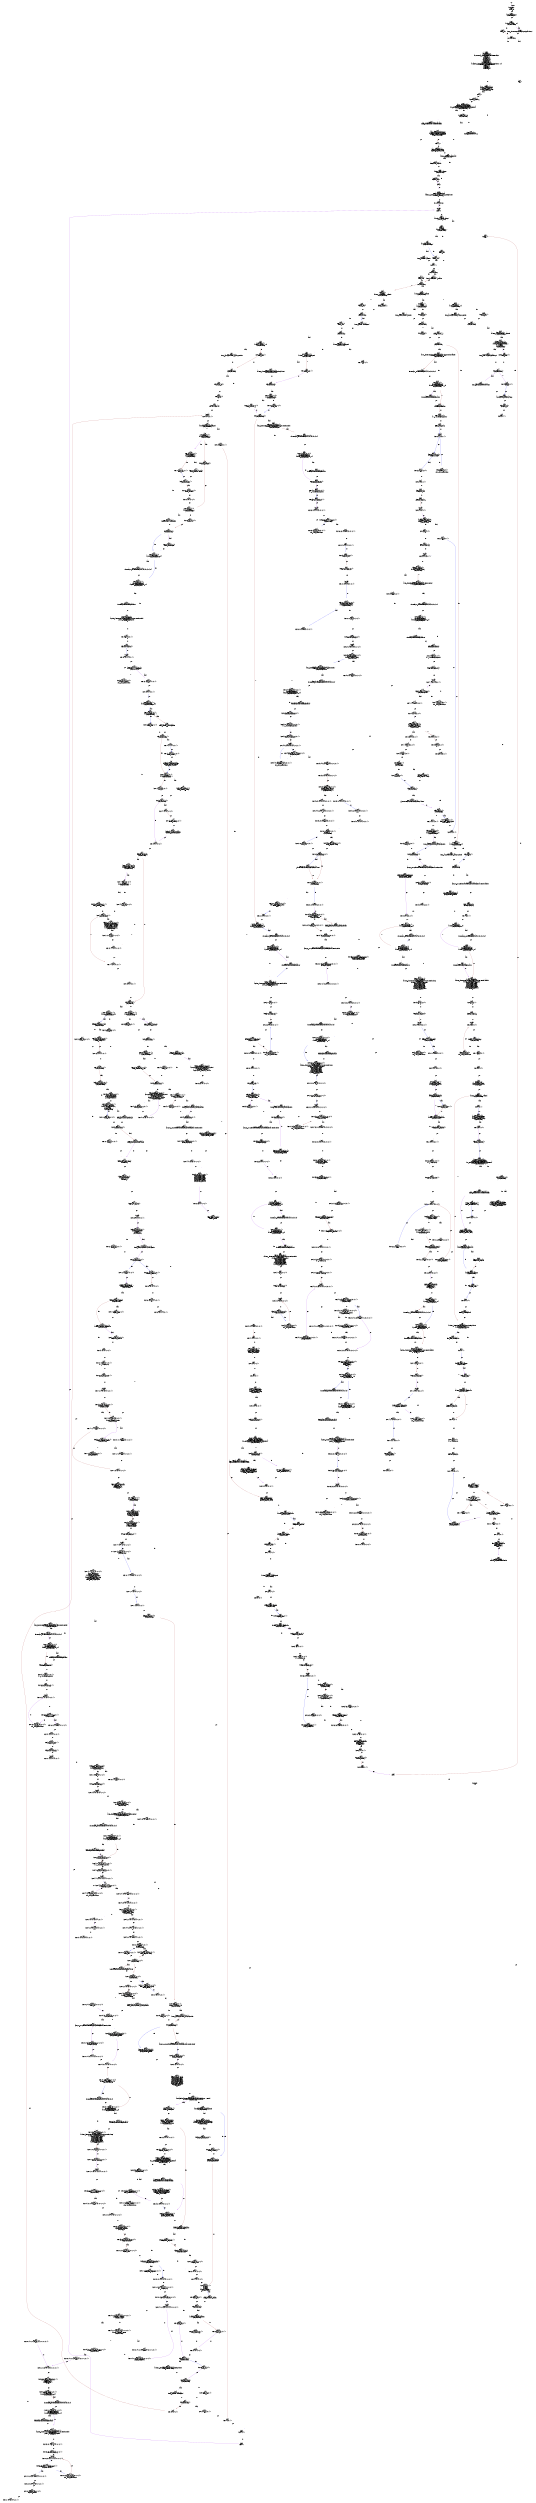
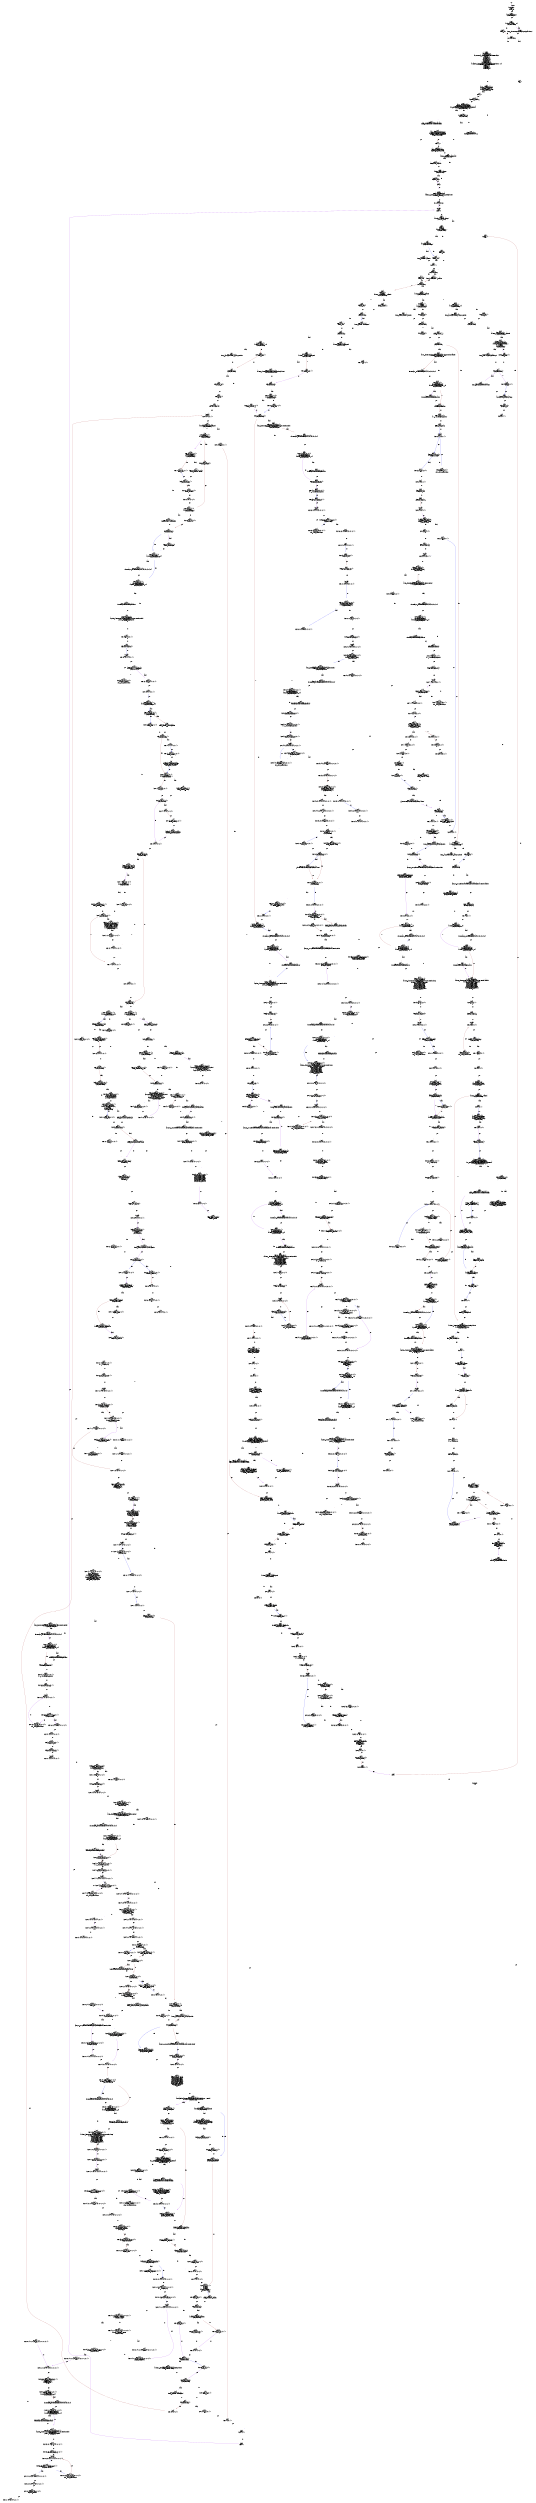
(104, 1350) -> none
